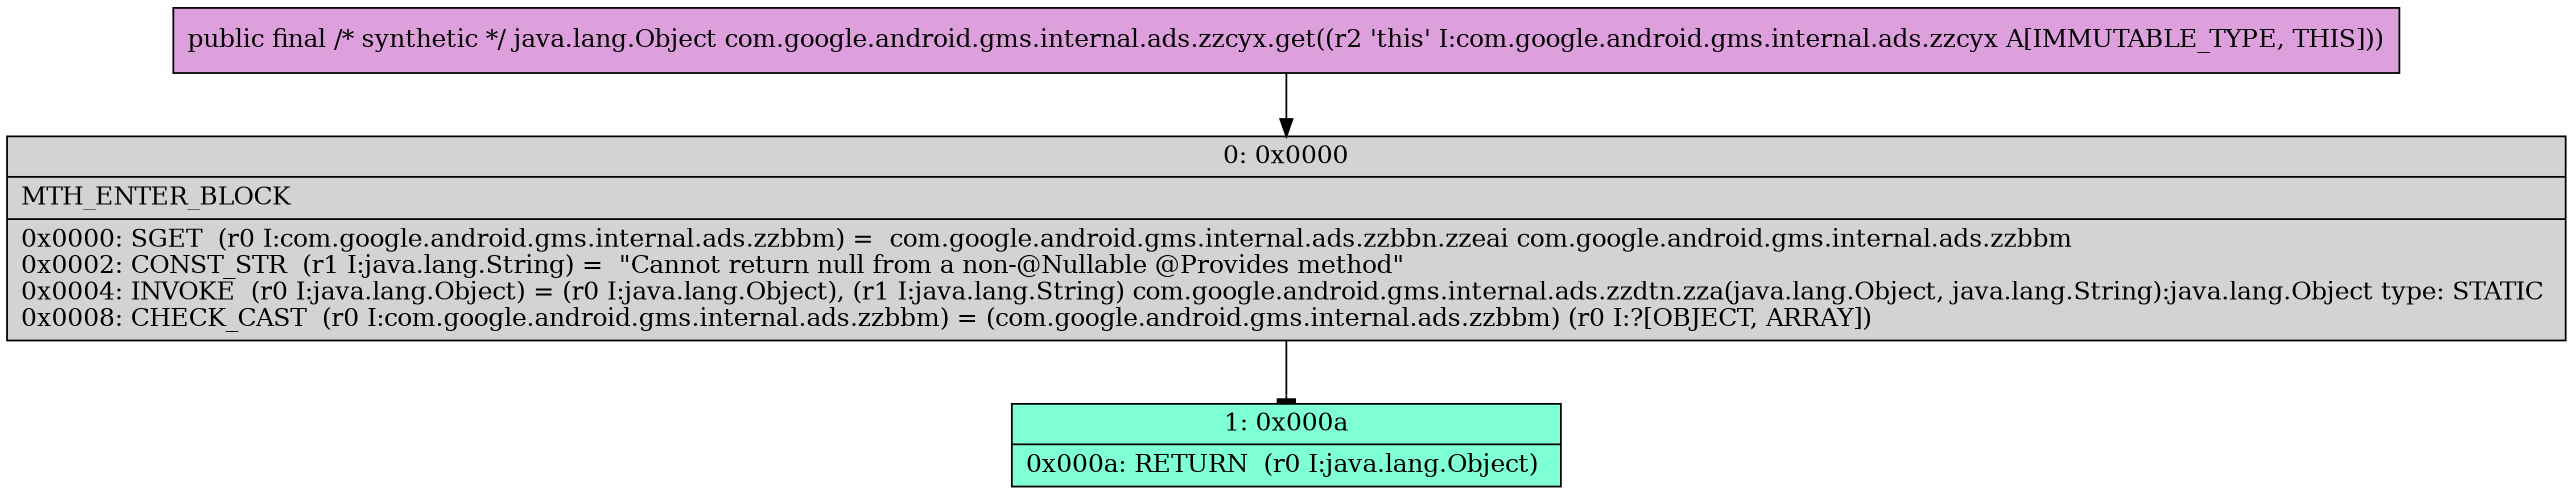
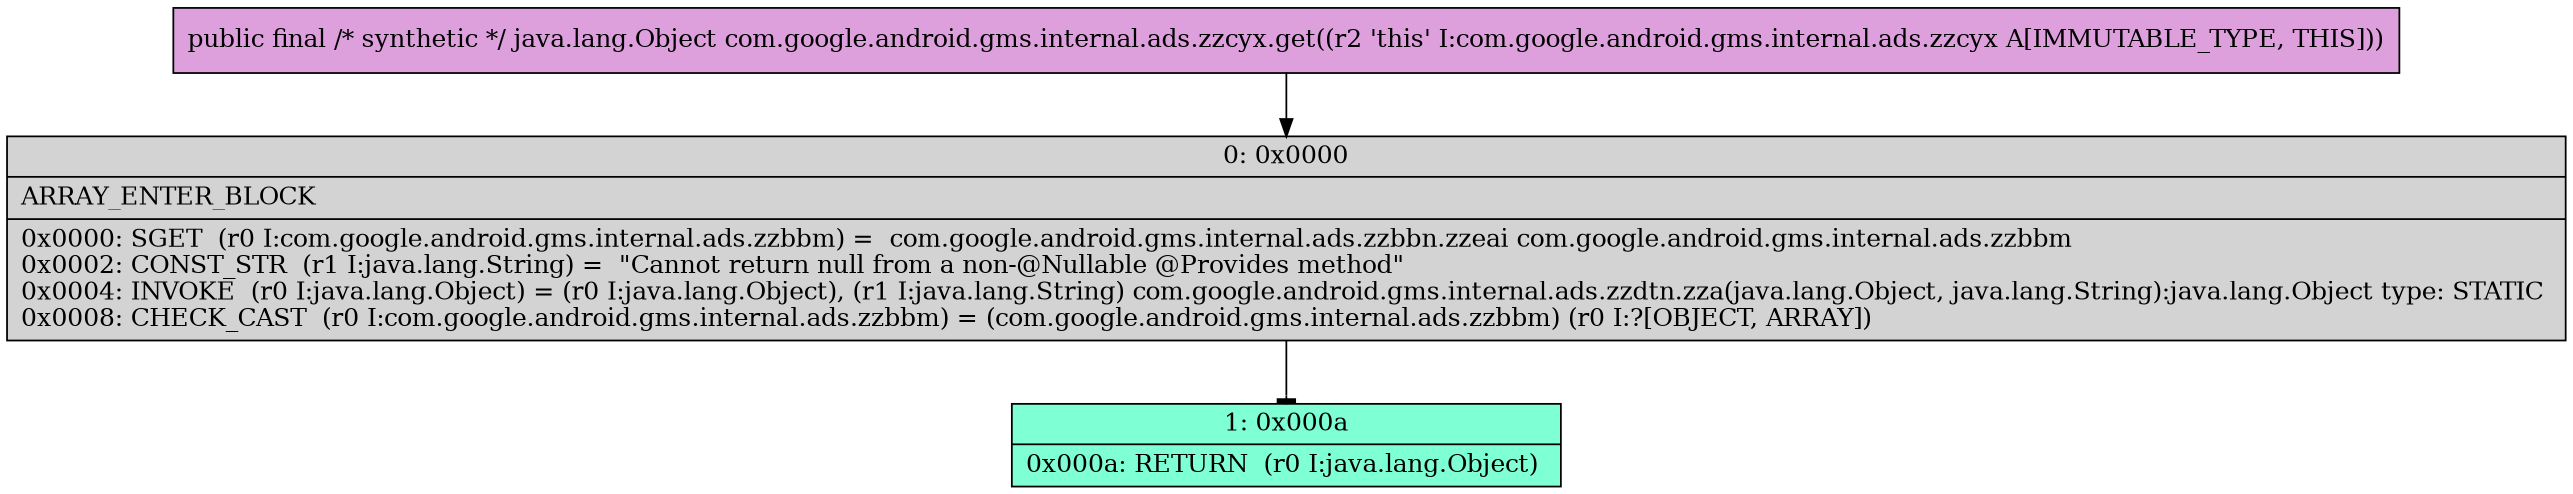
(157, 197) -> (169, 197)
